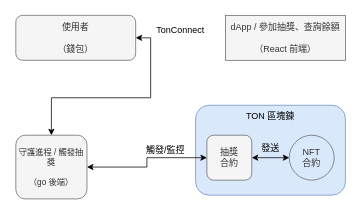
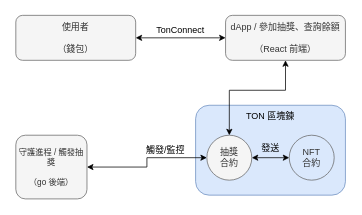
(285, 38) -> (285, 38)
none -> (250, 90)
(116, 98) -> (150, 38)
(229, 158) -> (229, 158)
